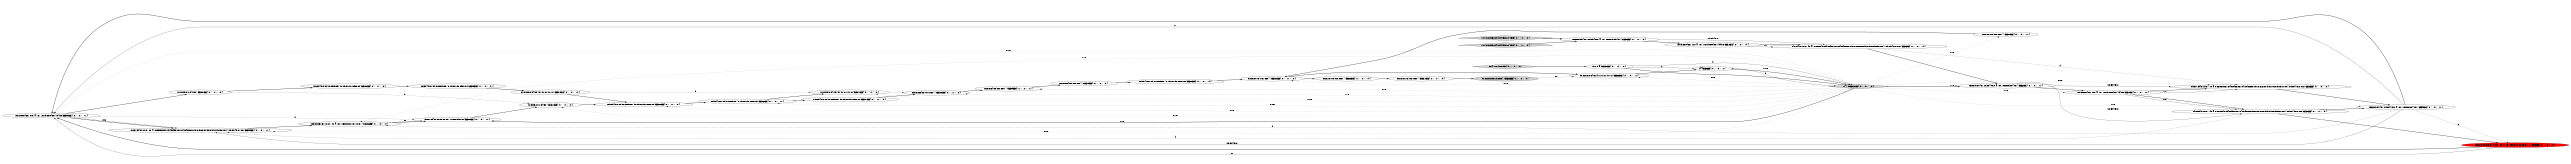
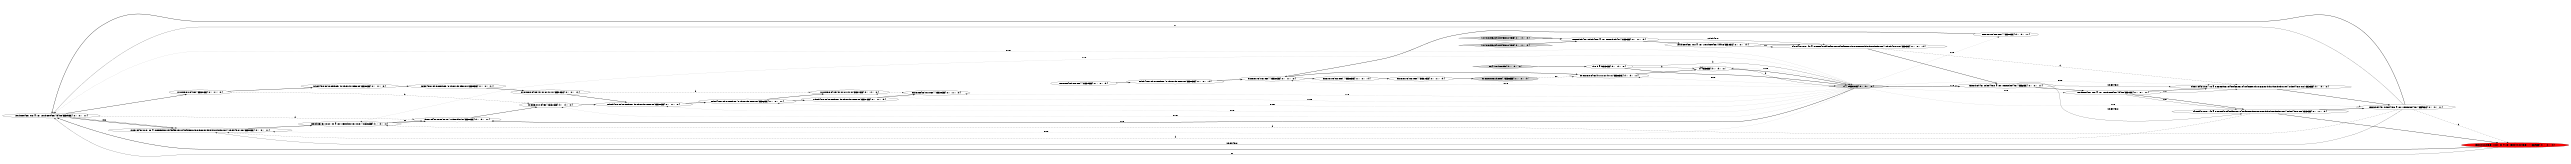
(1008, 89) -> none
